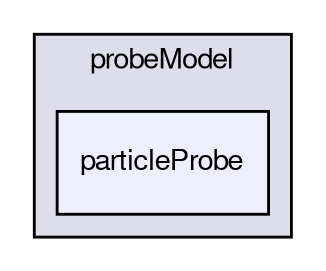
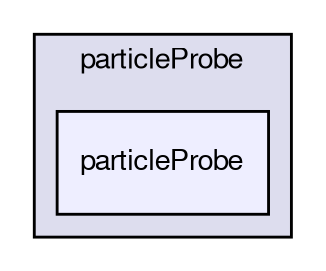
(163, 61) -> (163, 61)
